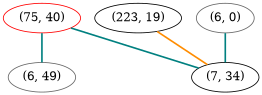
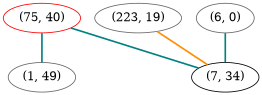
(138, 18) -> (138, 18)
(42, 77) -> (42, 77)
